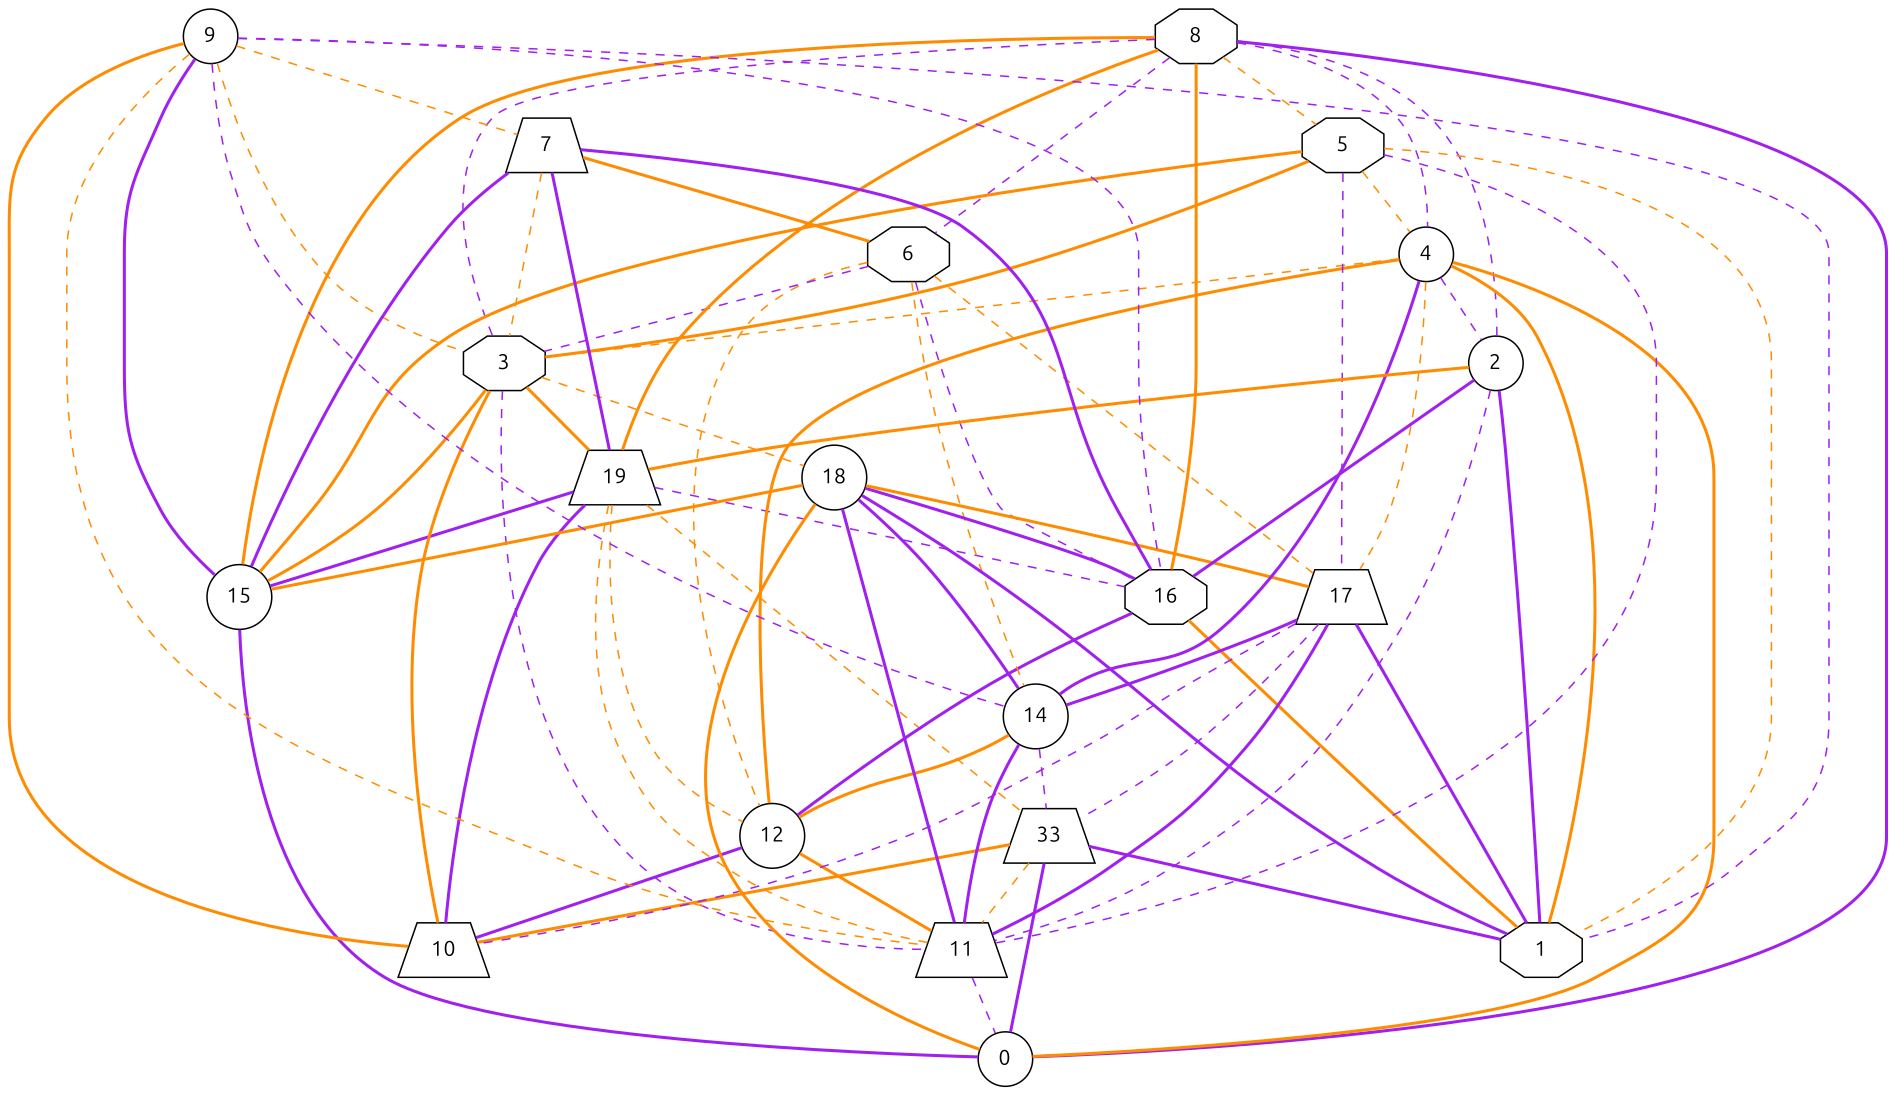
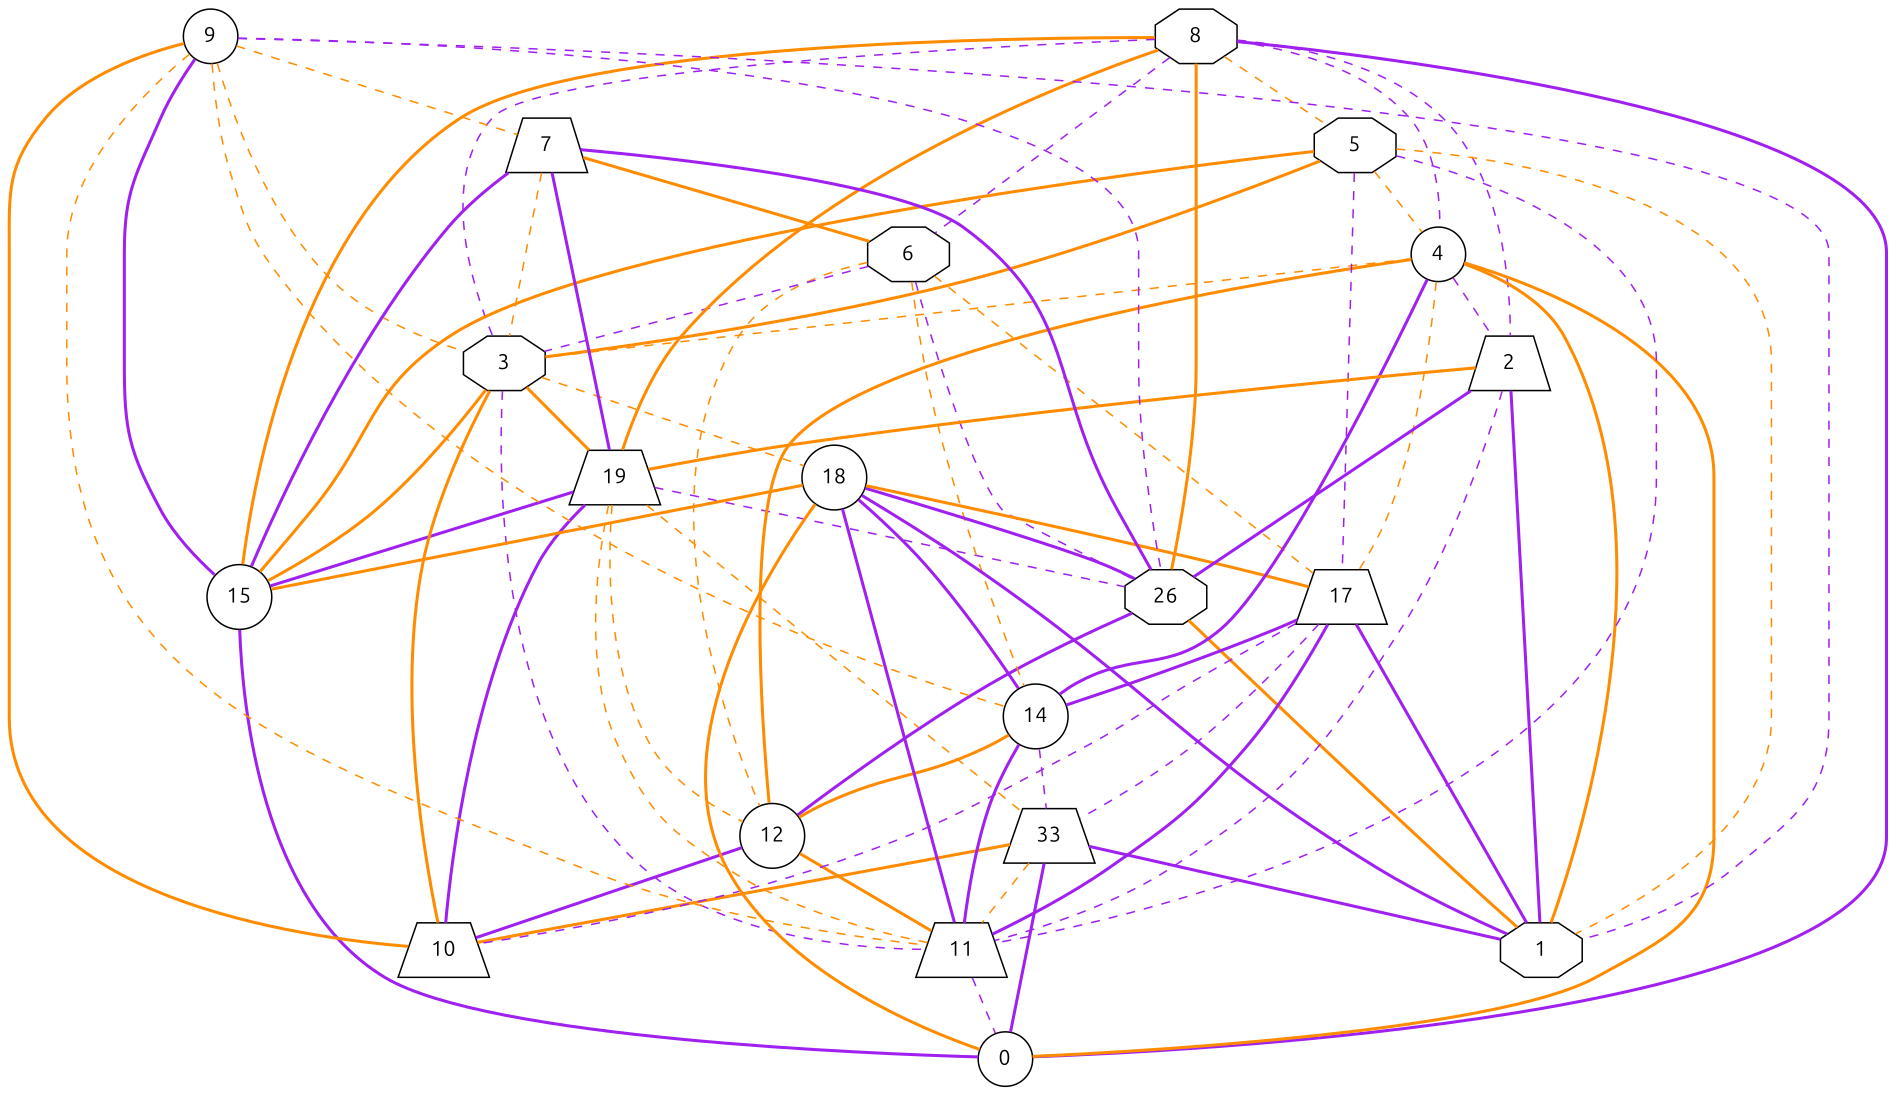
(1496, 363) -> (1510, 363)
(514, 484) -> (514, 484)
(1166, 597) -> (1166, 597)
